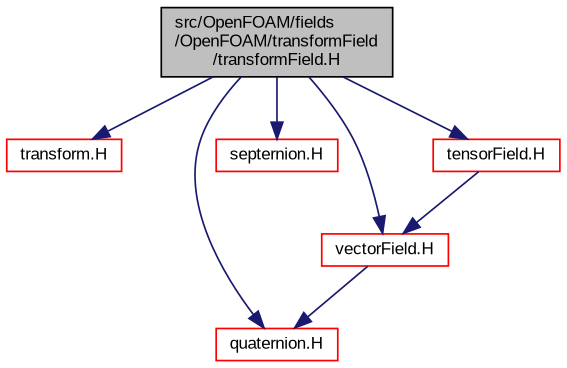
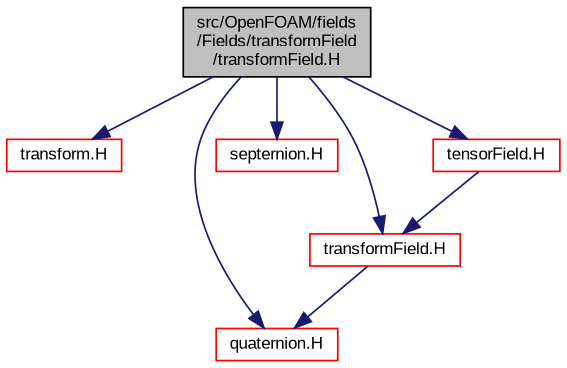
(277, 42) -> (277, 42)
(385, 250) -> (385, 250)
